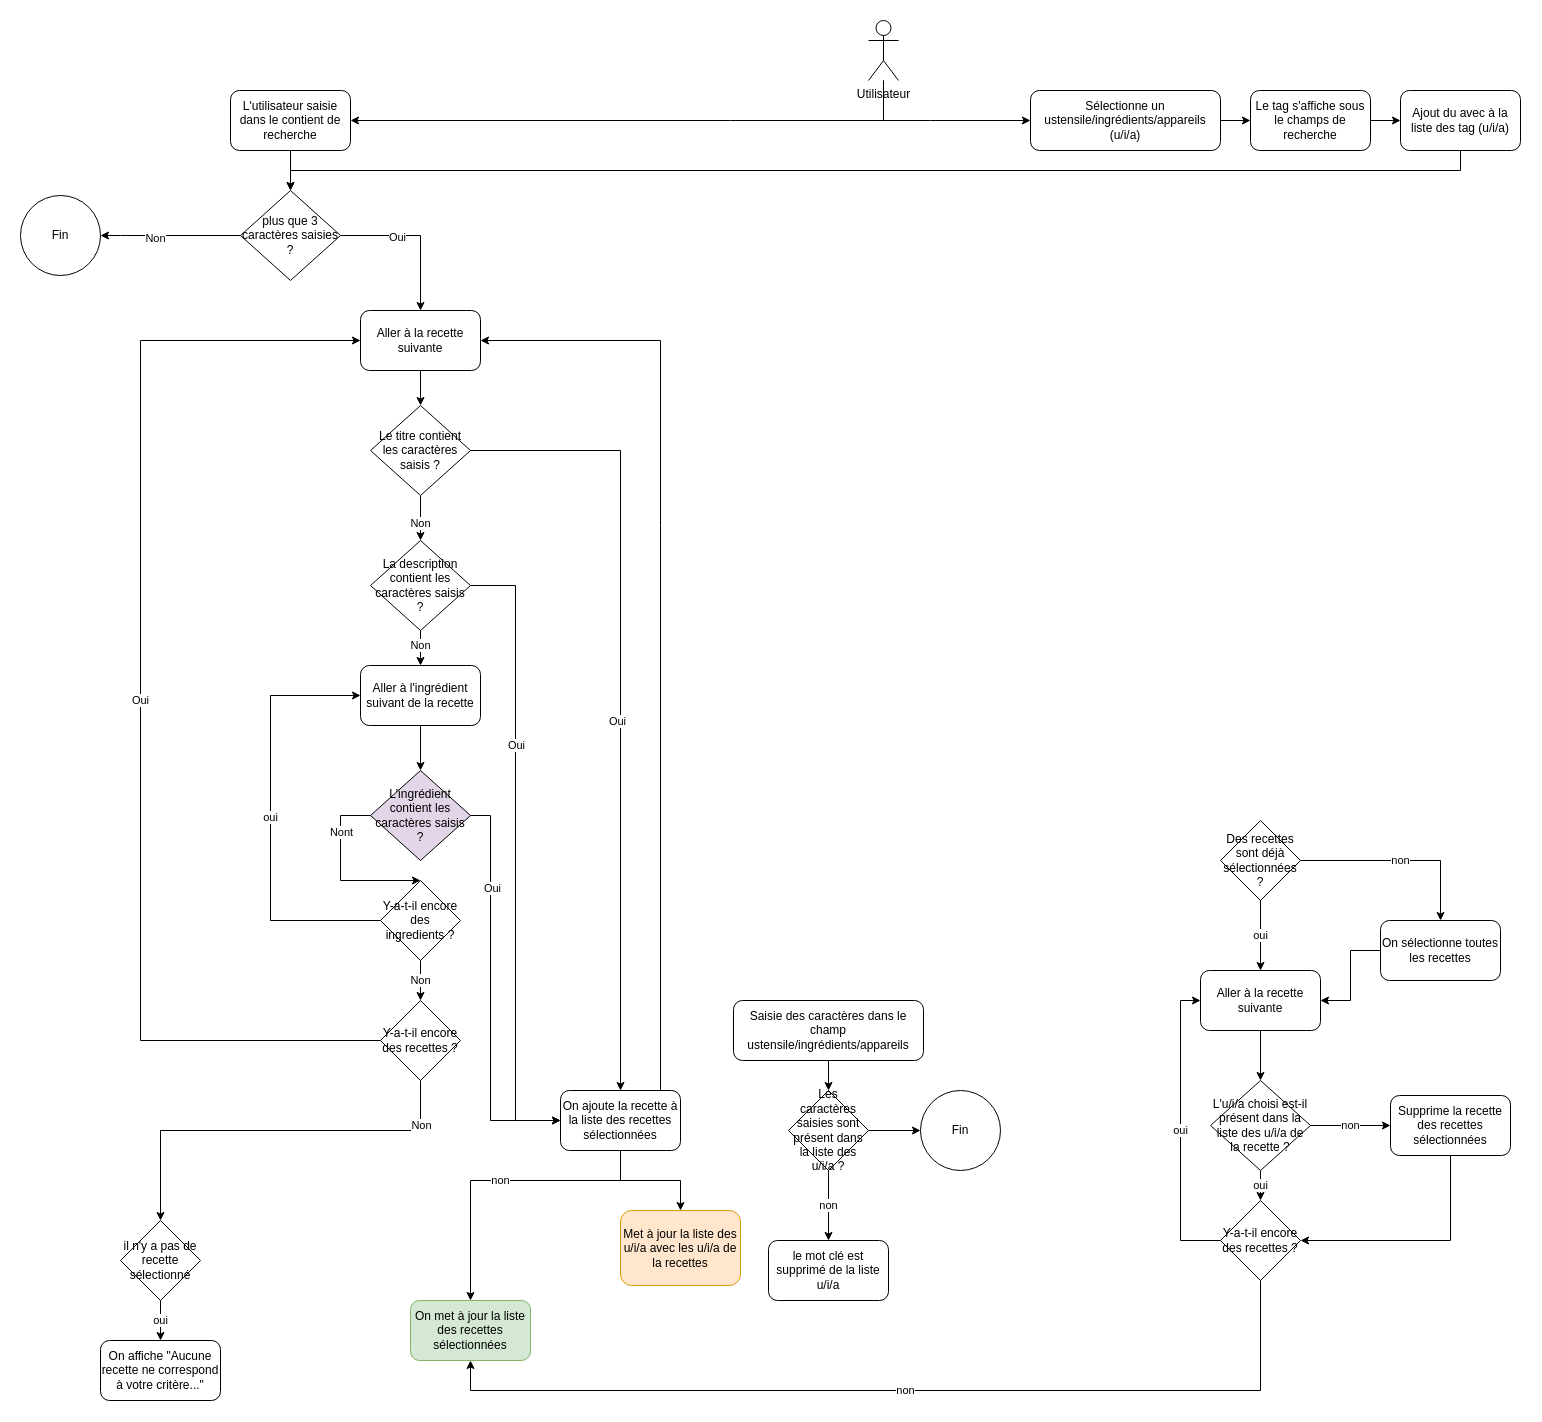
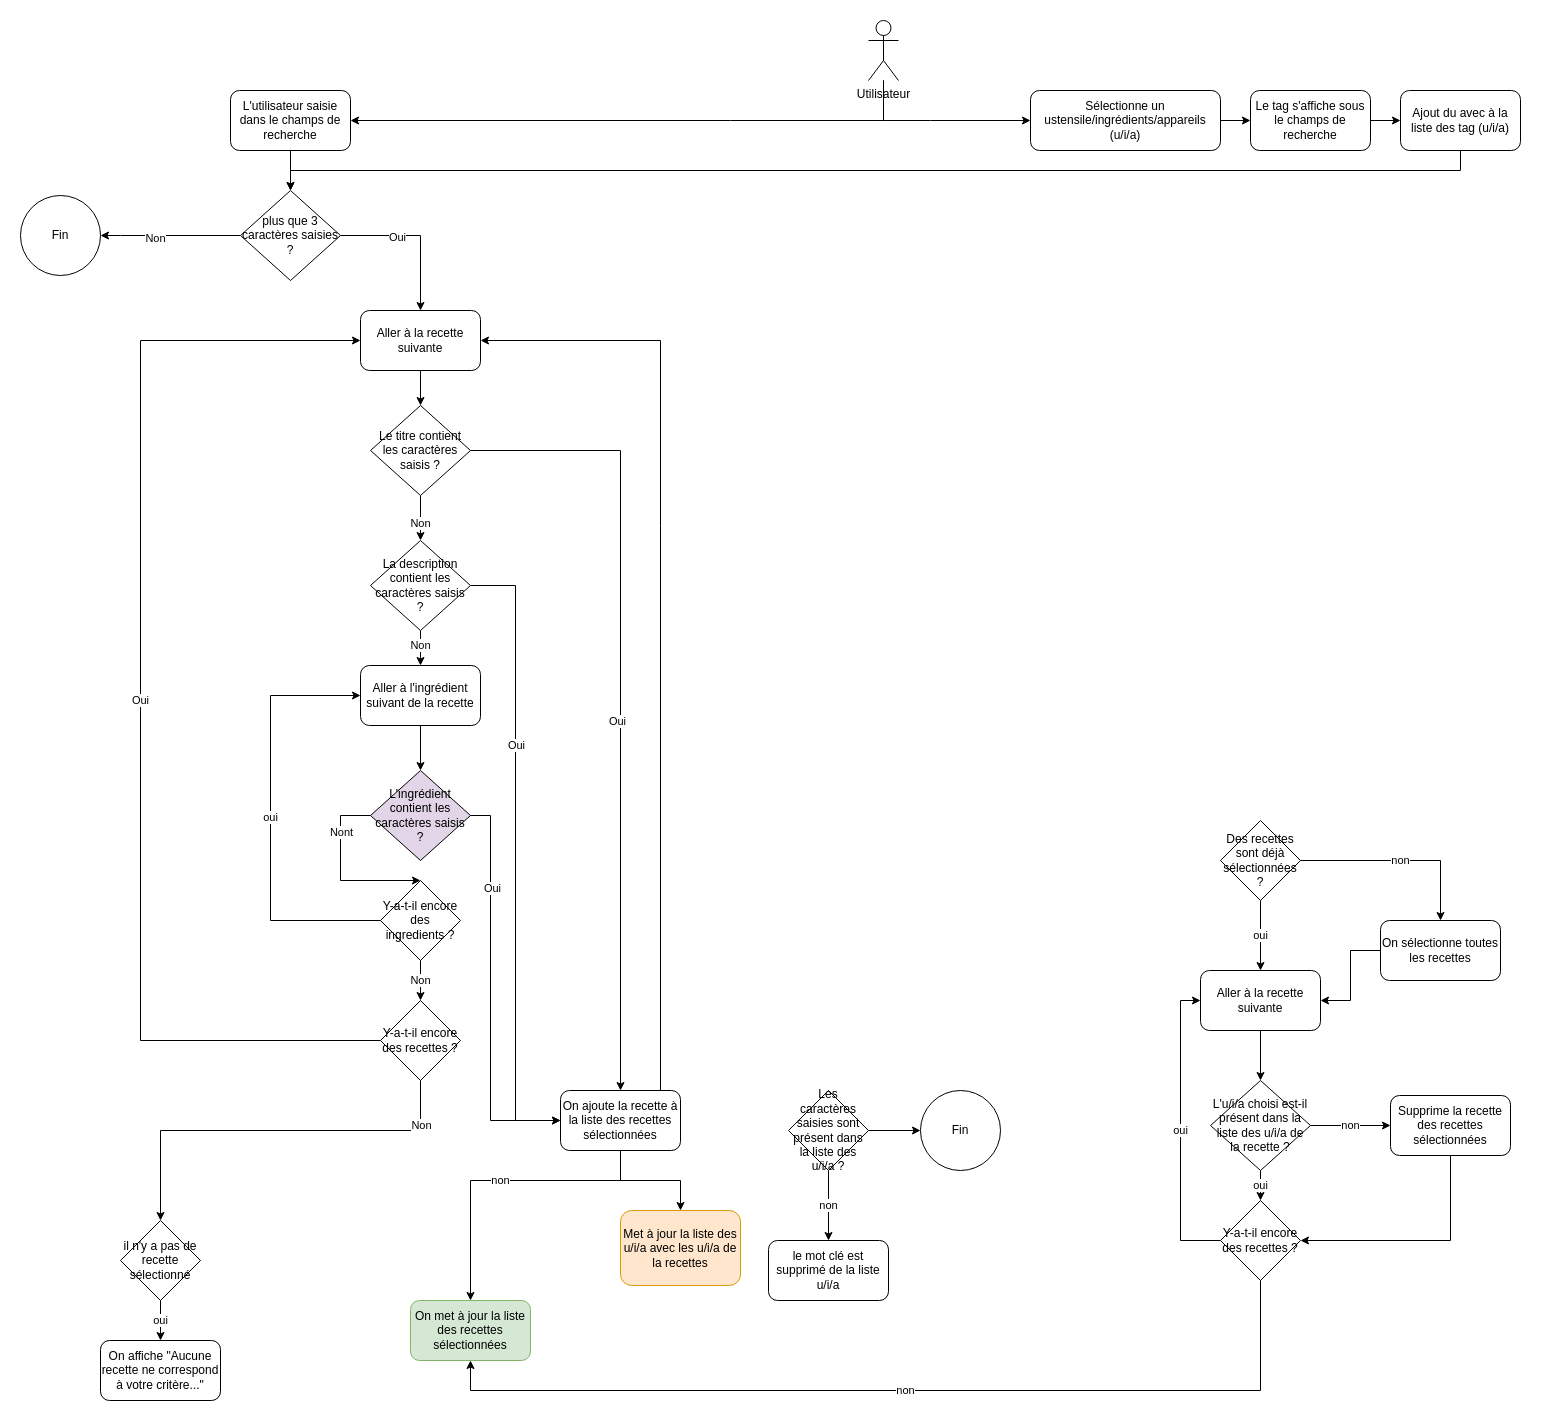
(291, 121) -> (291, 121)
(829, 1031) -> none
(829, 1080) -> none
